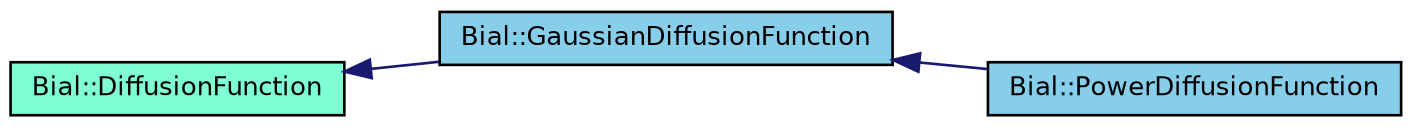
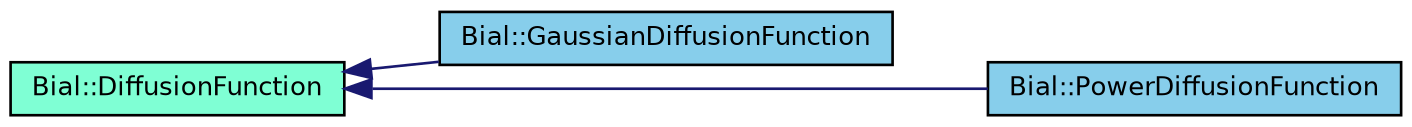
(953, 66) -> (680, 89)
